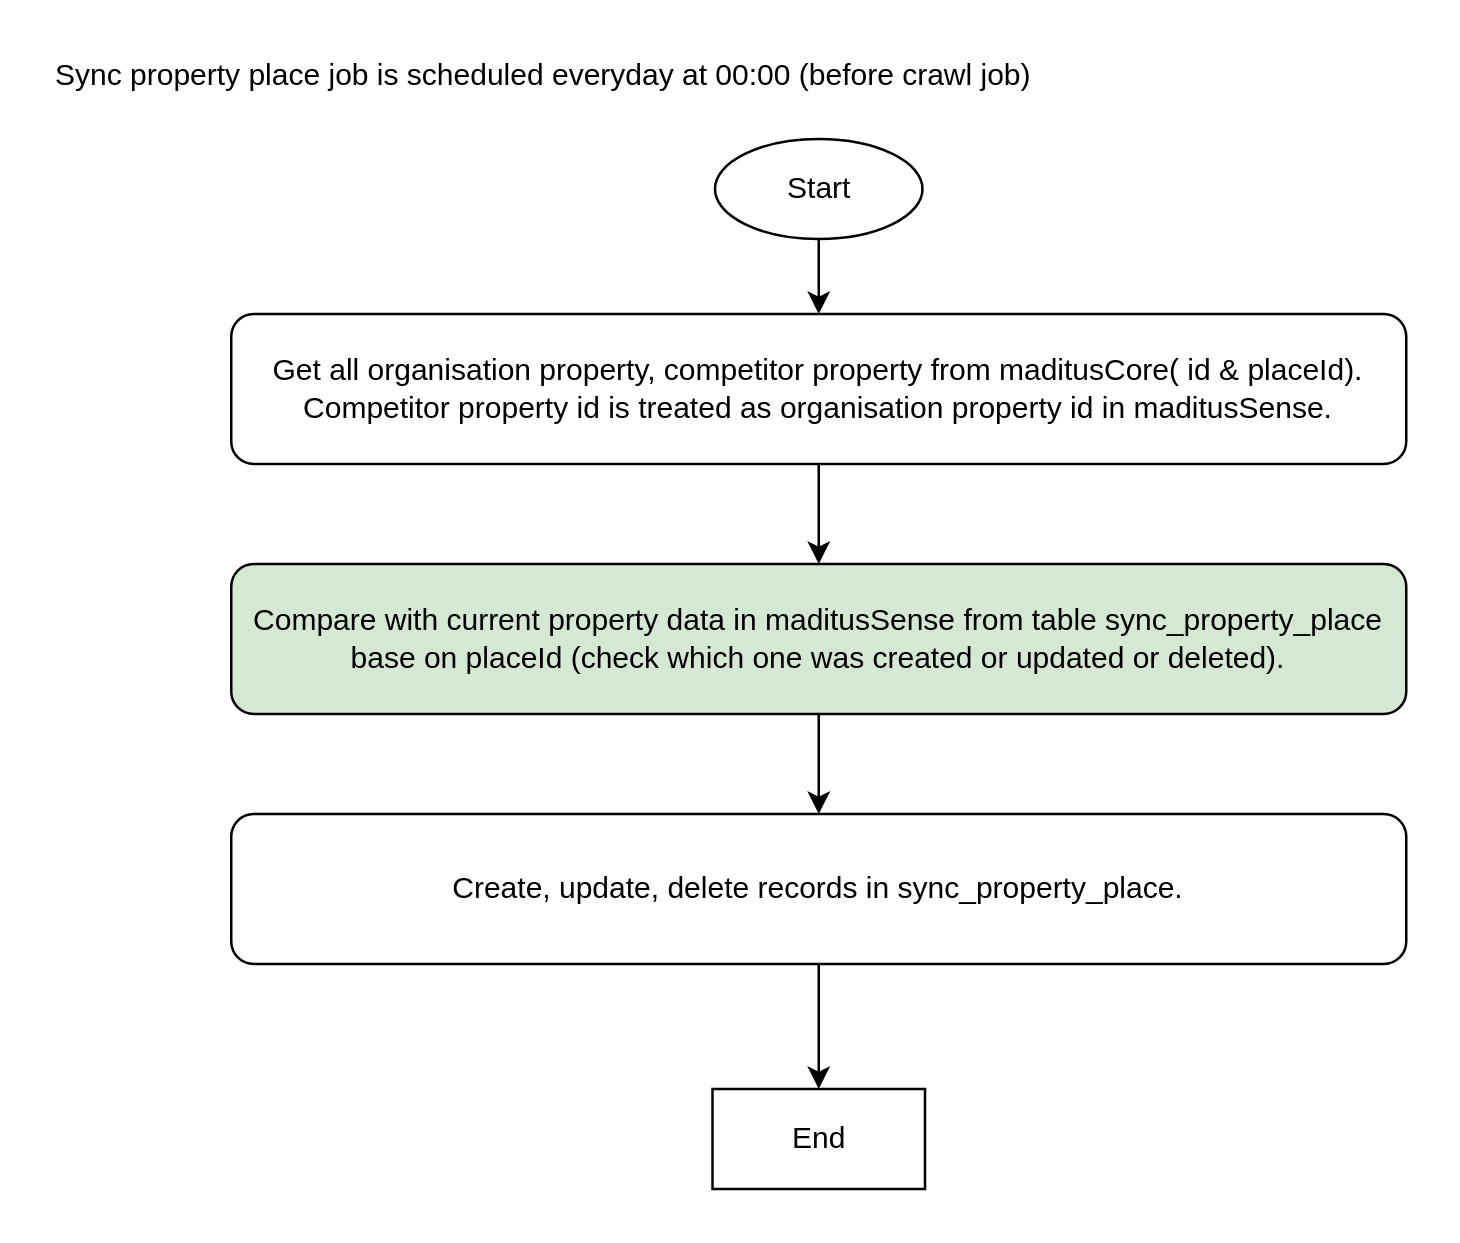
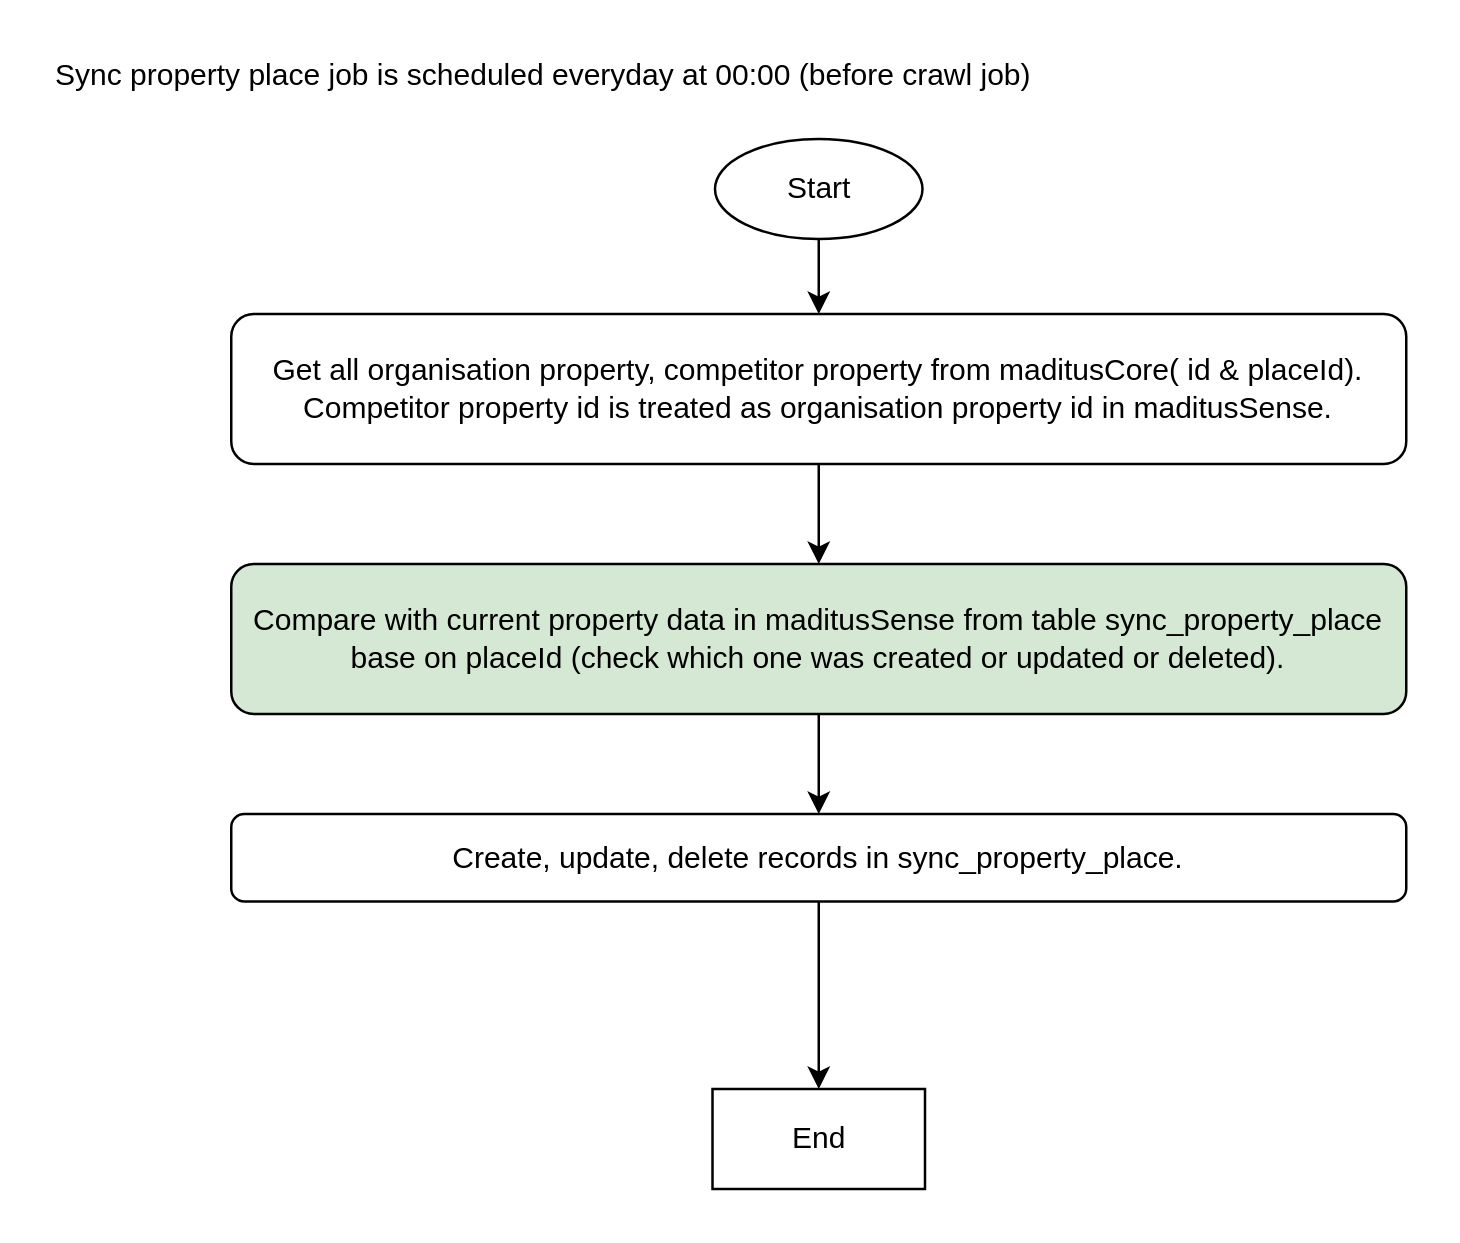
(819, 889) -> (819, 858)
